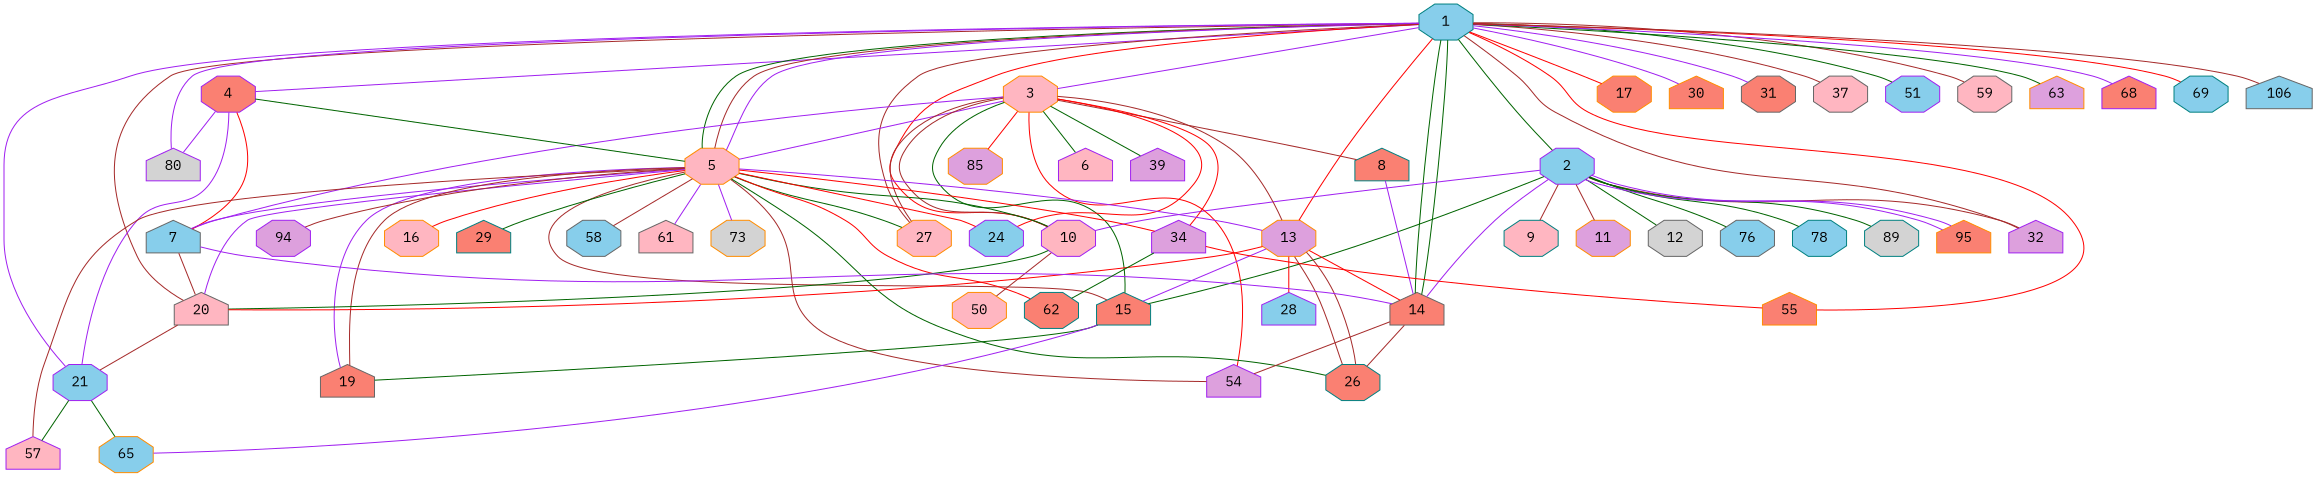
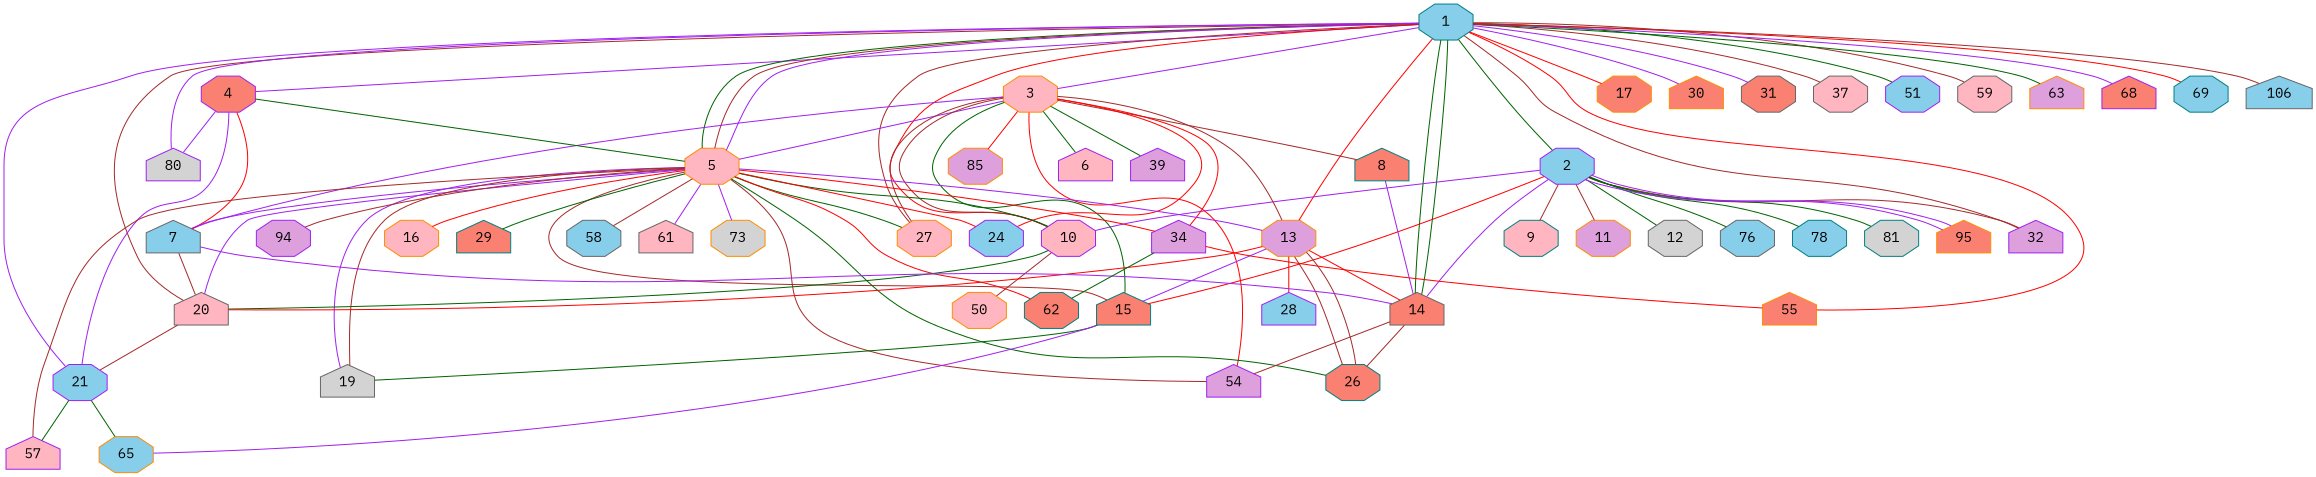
(1892, 238) -> (1892, 238)
(1349, 249) -> (1349, 249)
(347, 383) -> (347, 383)
